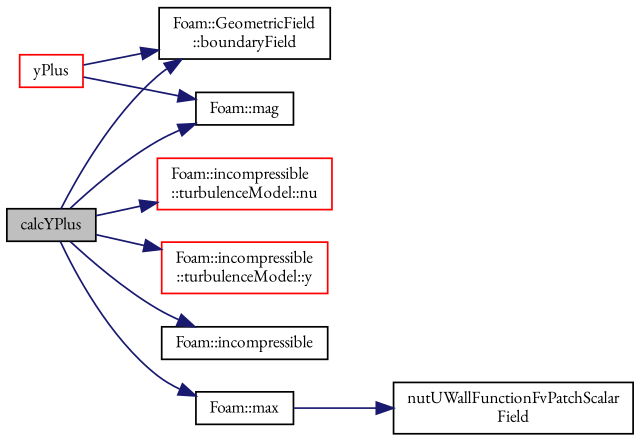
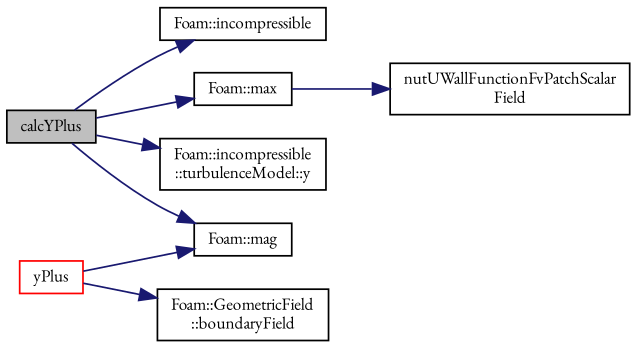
(107, 133) -> none
(245, 184) -> none
(245, 268) -> (243, 164)
